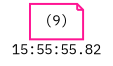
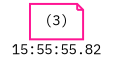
(57, 22) -> (57, 22)
